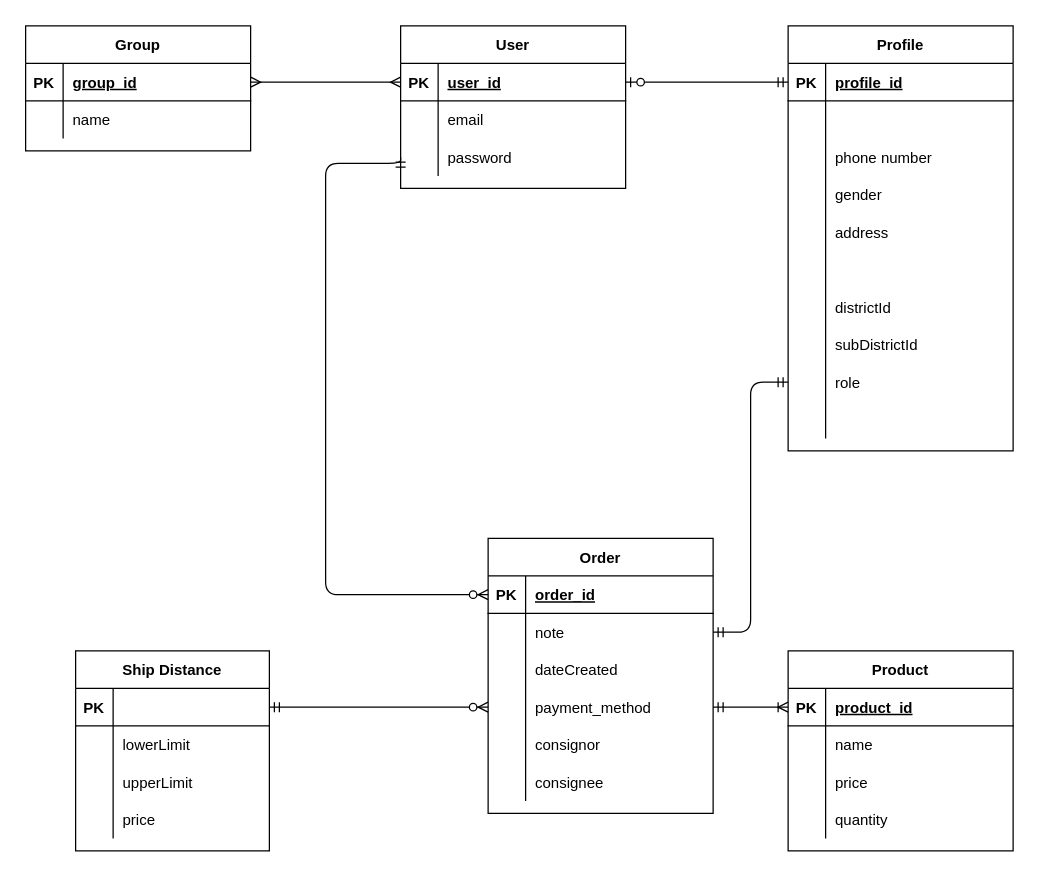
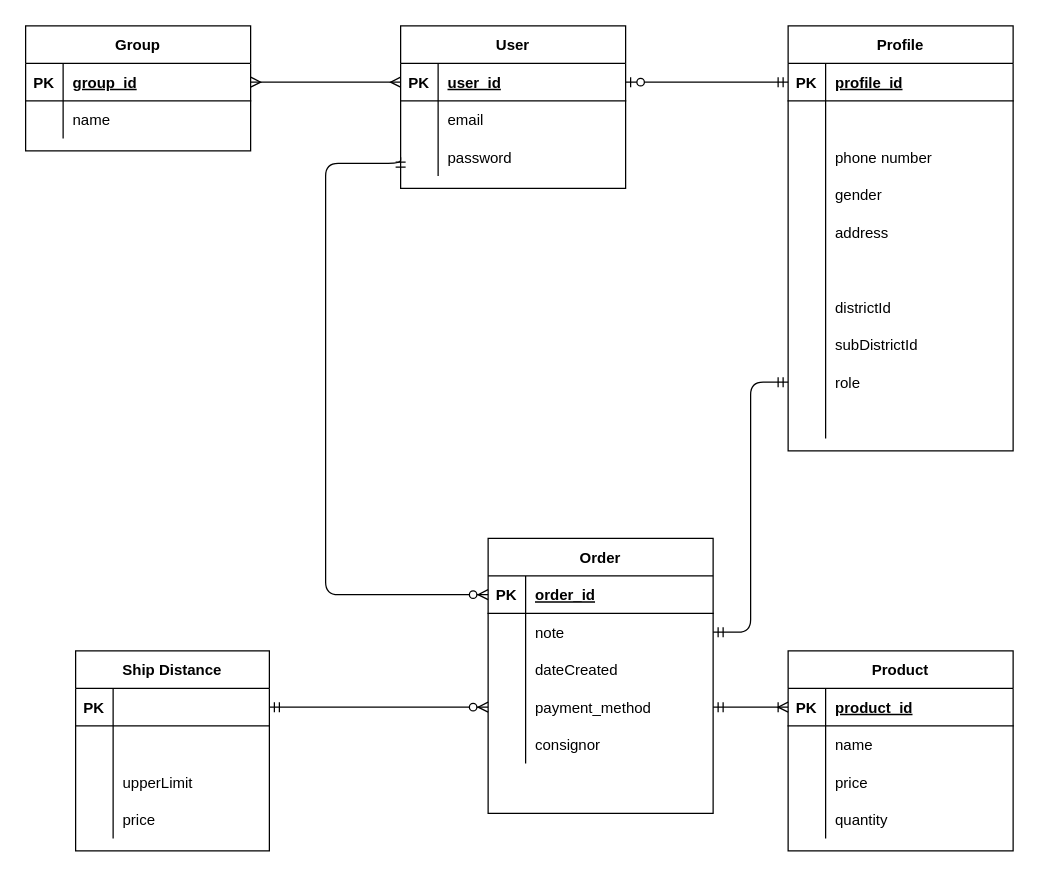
(191, 744) -> none
(619, 782) -> none
